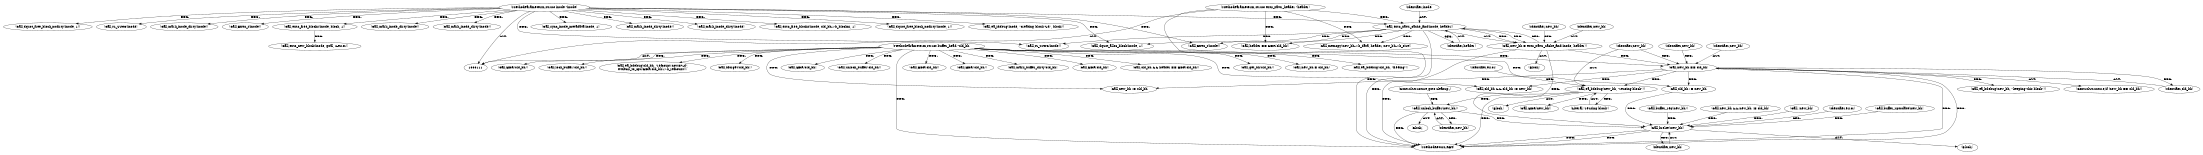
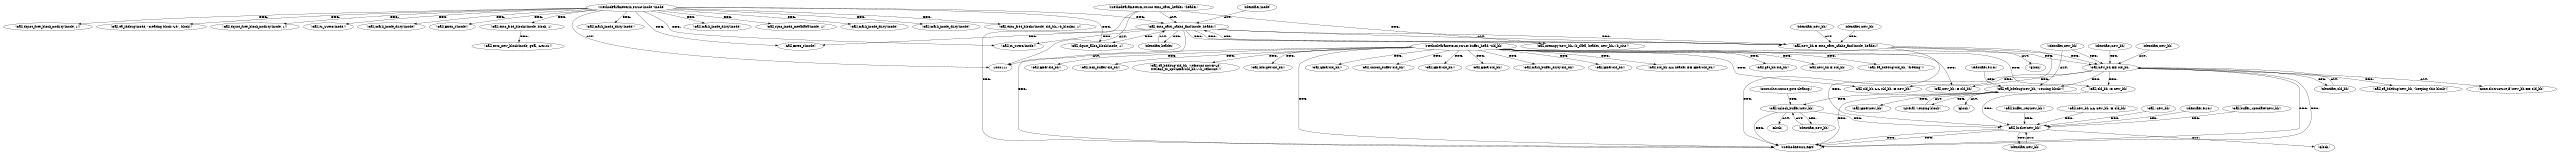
(1385, 17) -> (1174, 17)
(1265, 46) -> none
(2168, 79) -> (2323, 79)
